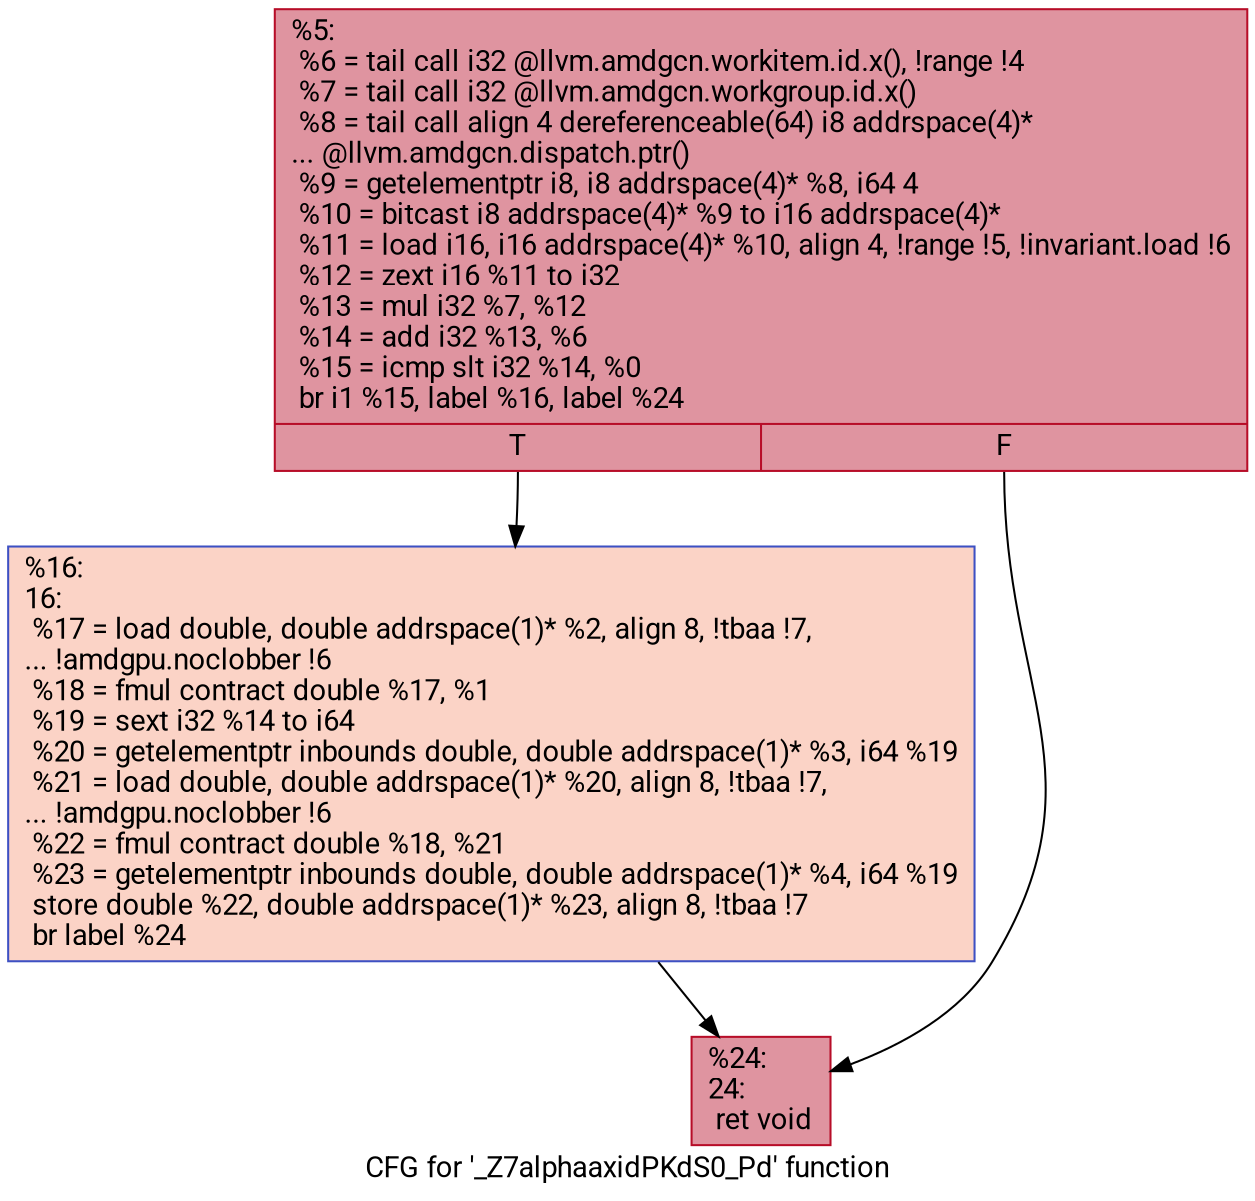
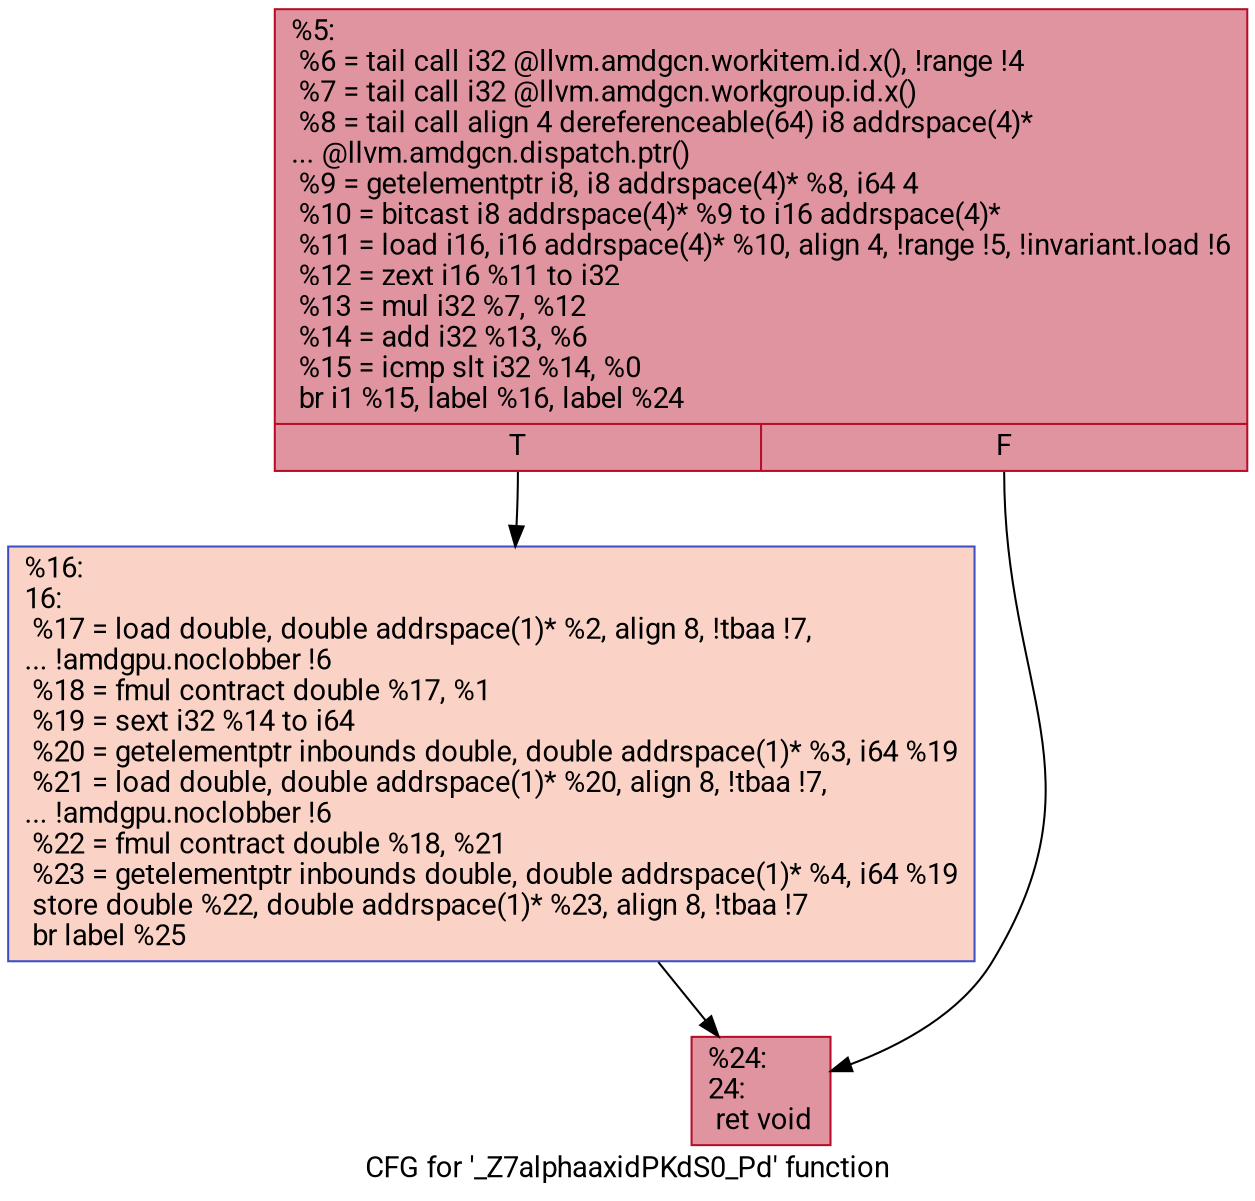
(105, 937) -> (105, 937)
